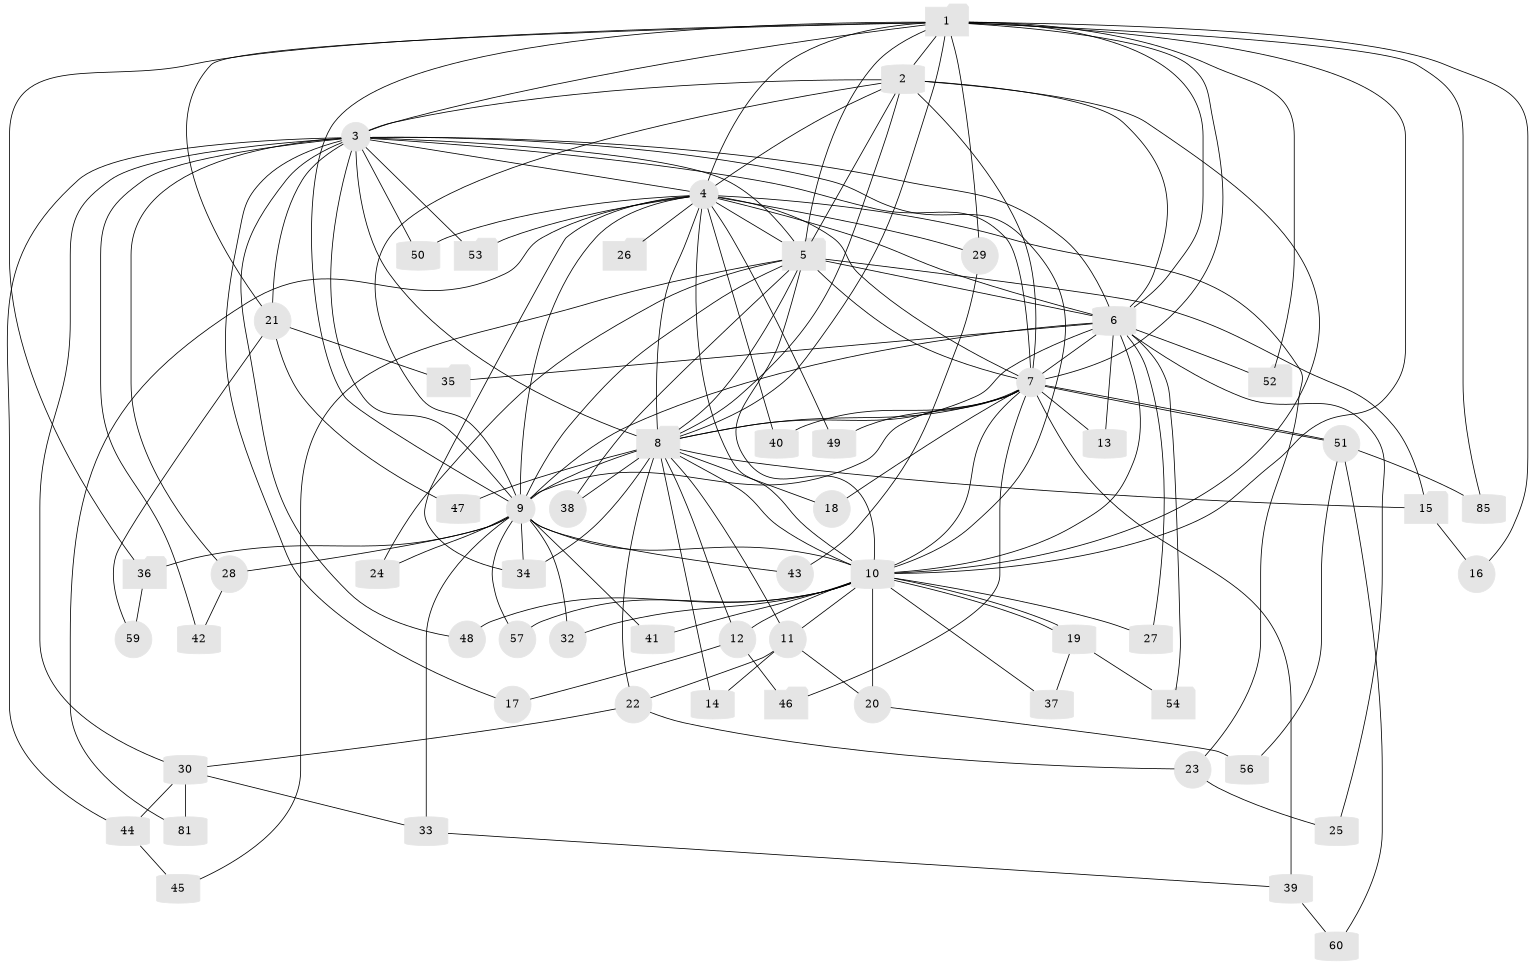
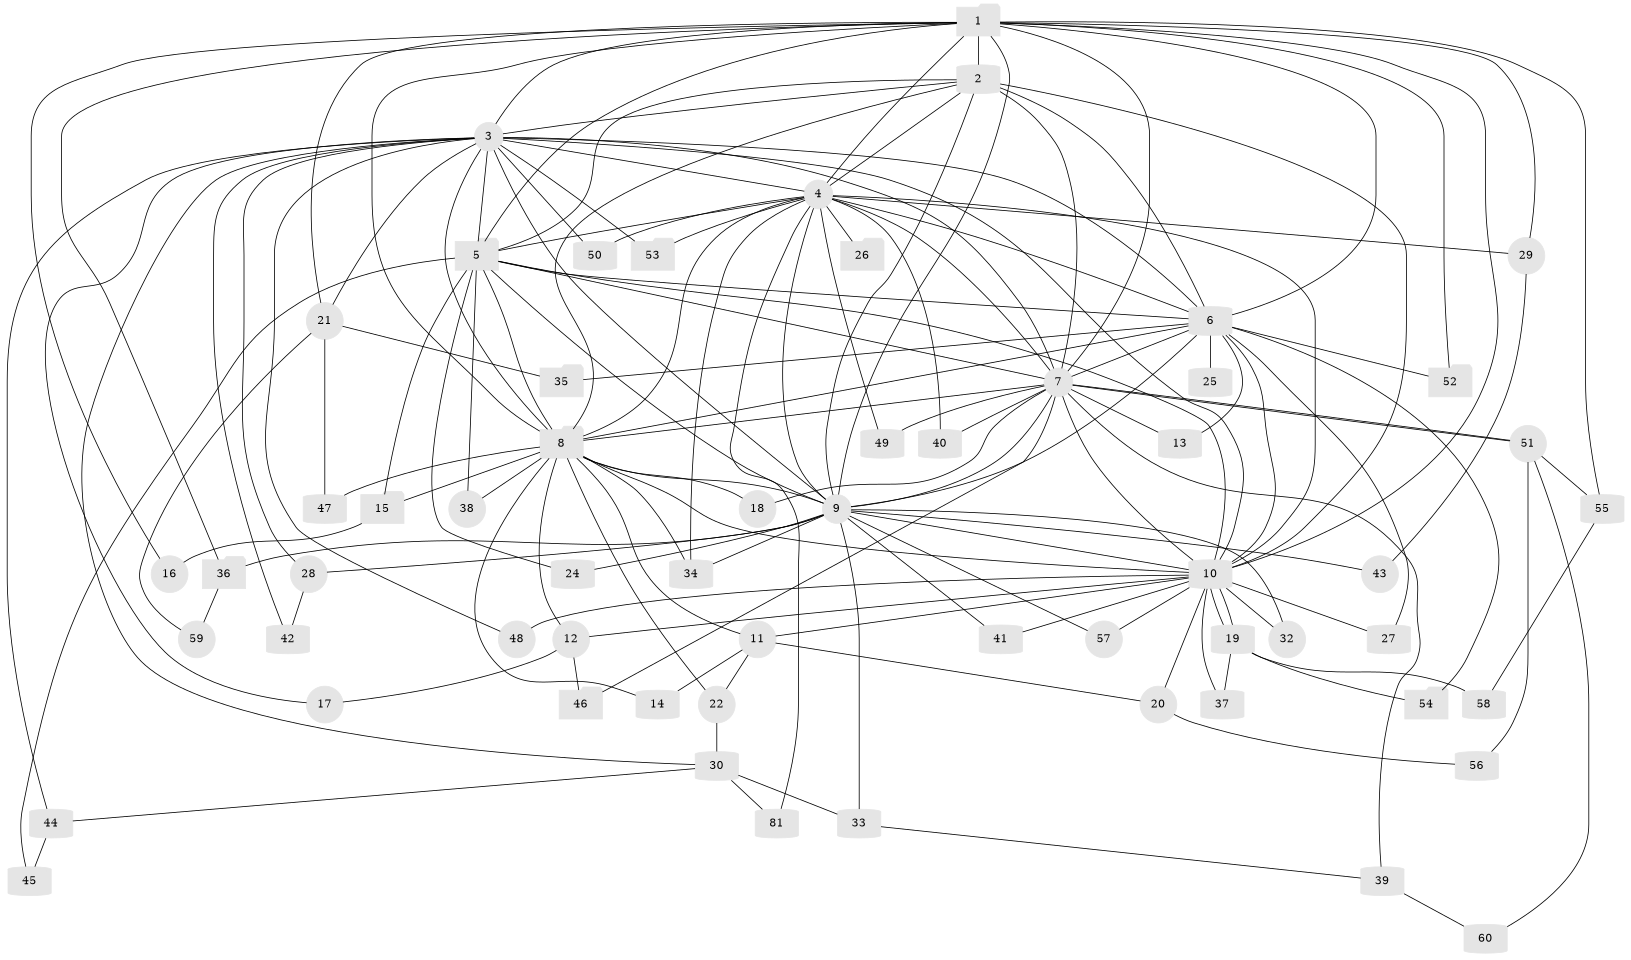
(1484, 509) -> (1602, 509)
none -> (1484, 705)
(1193, 770) -> none
